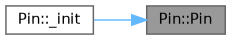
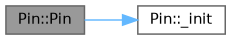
(113, 20) -> (103, 20)
